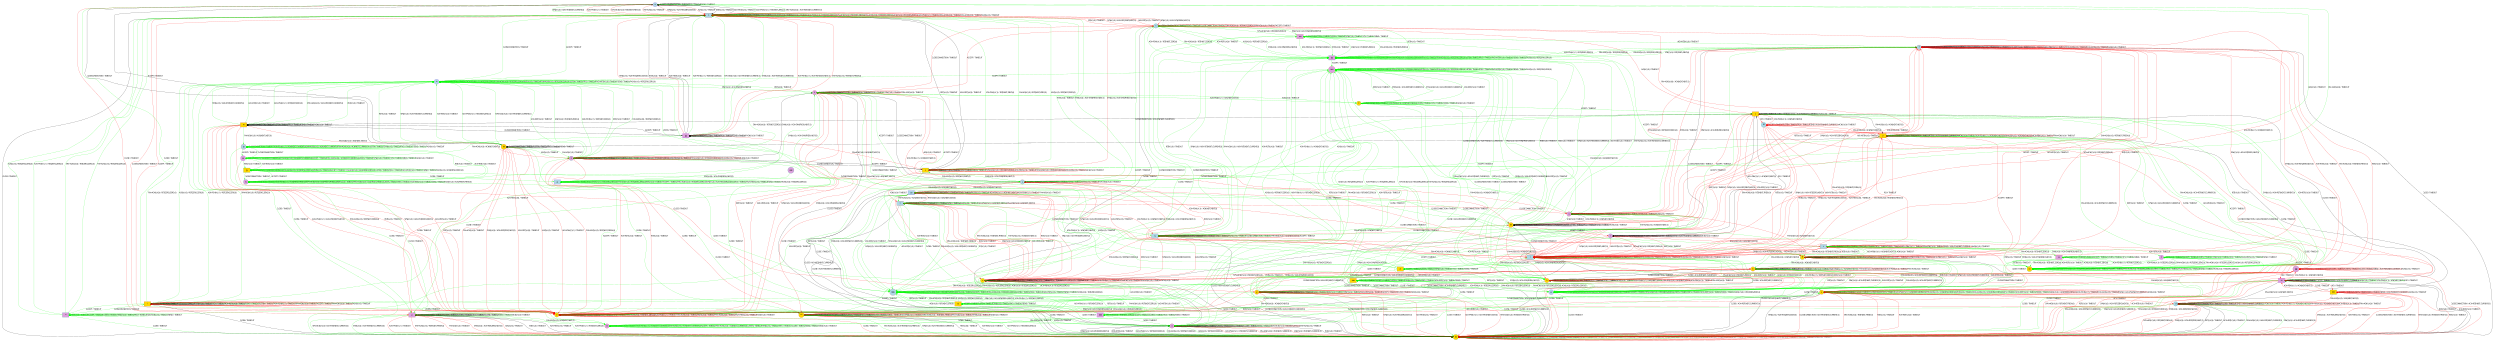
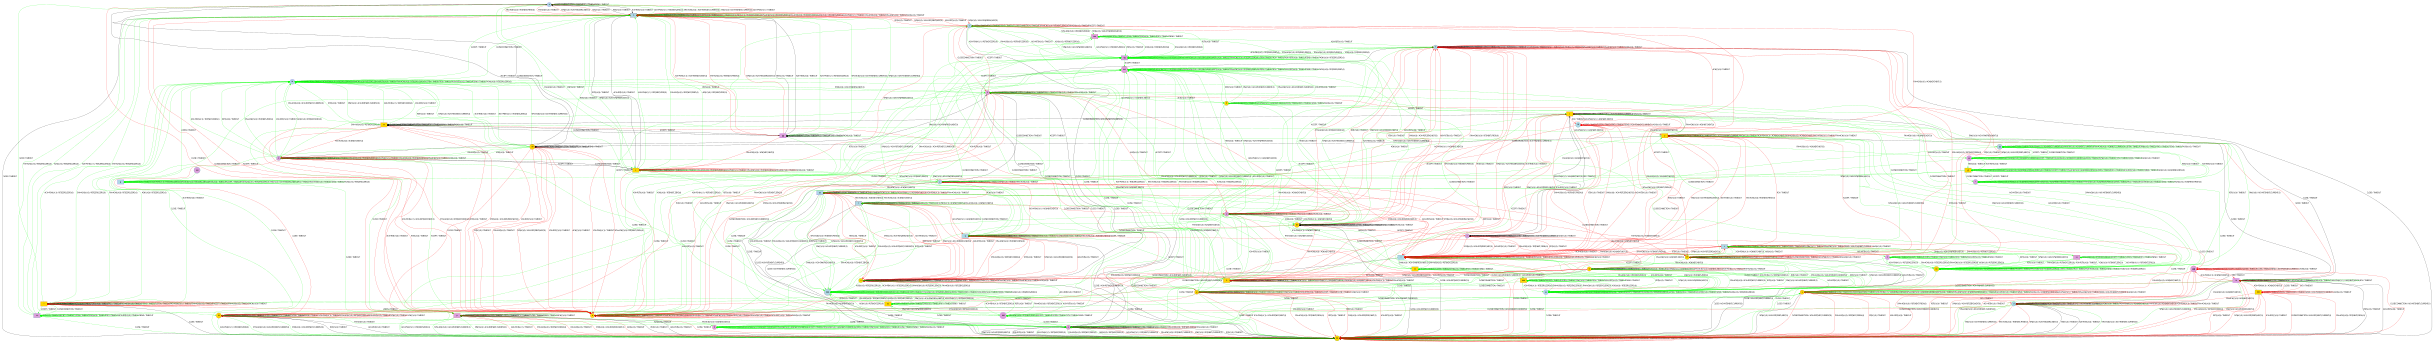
(1547, 280) -> (1227, 280)
(1523, 301) -> (1724, 275)
(1100, 315) -> (1003, 316)
